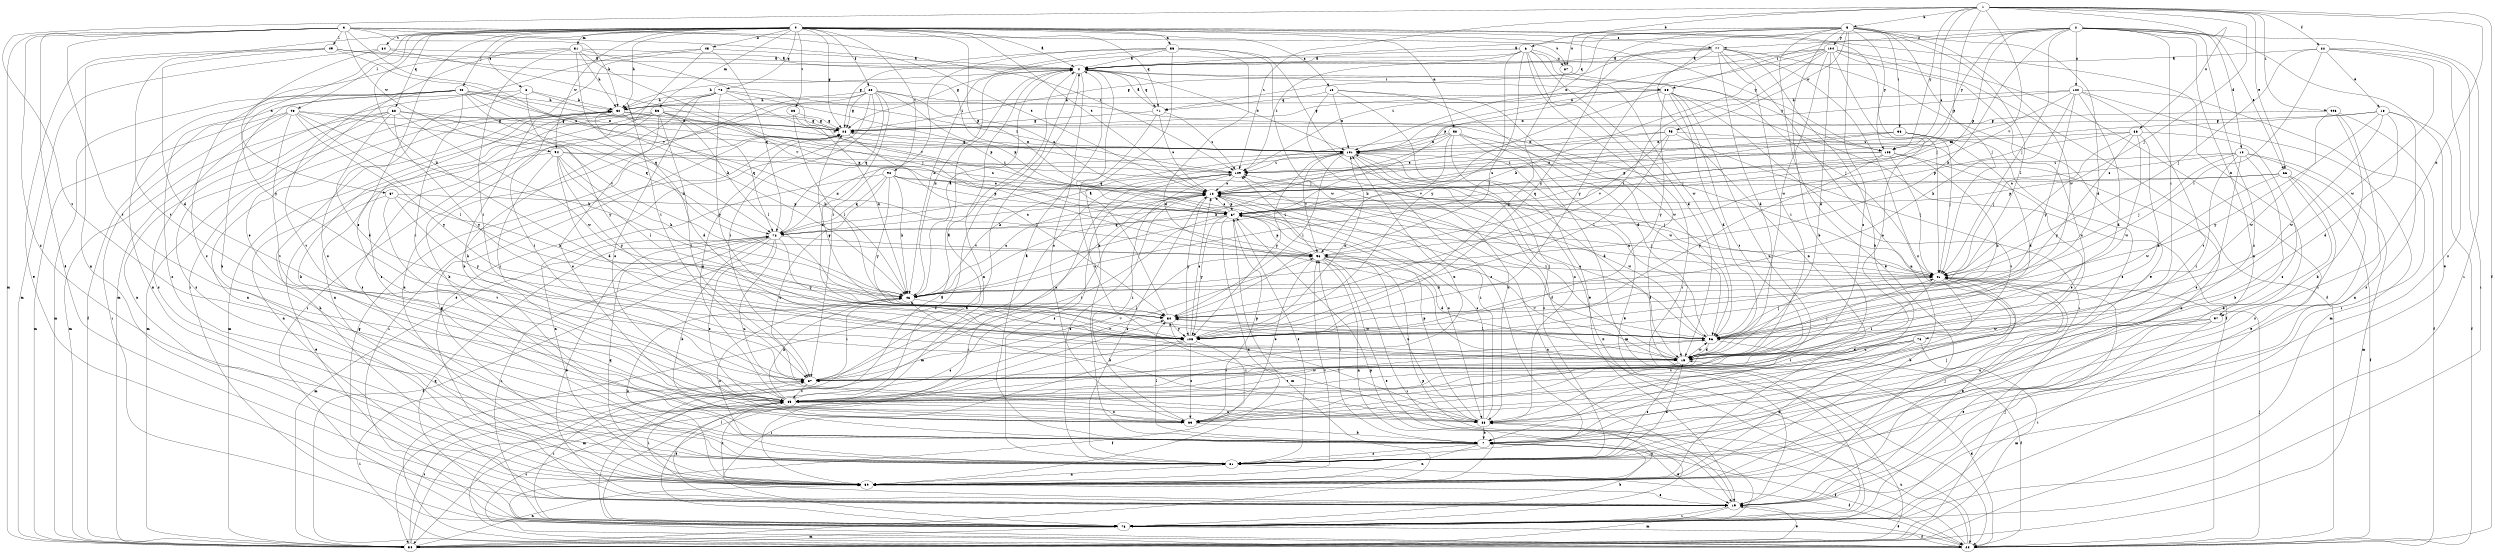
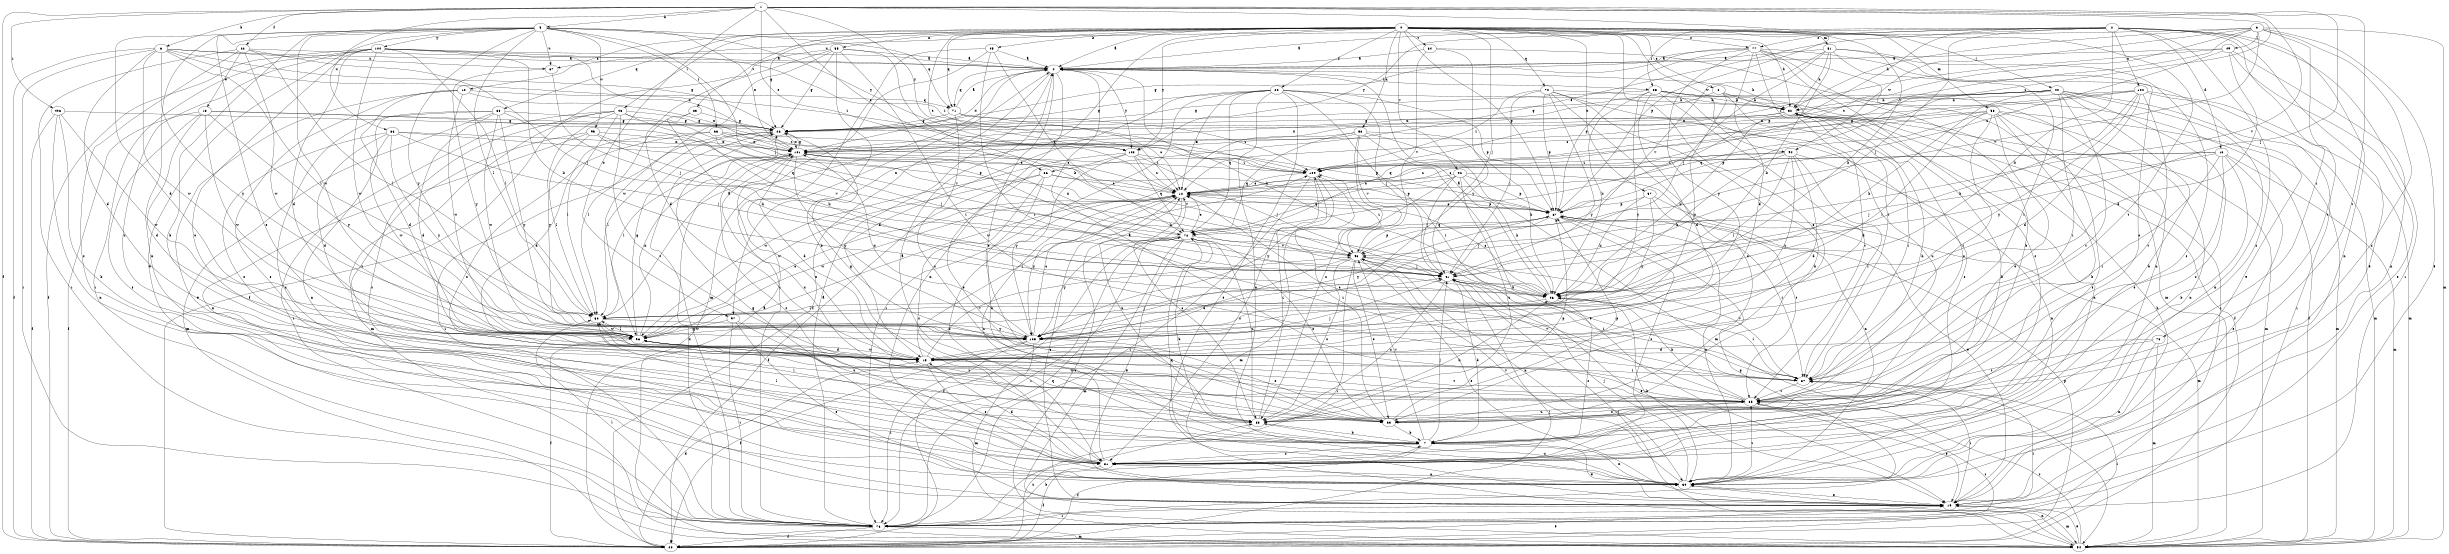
(1998, 246) -> (766, 246)
(1504, 365) -> none
